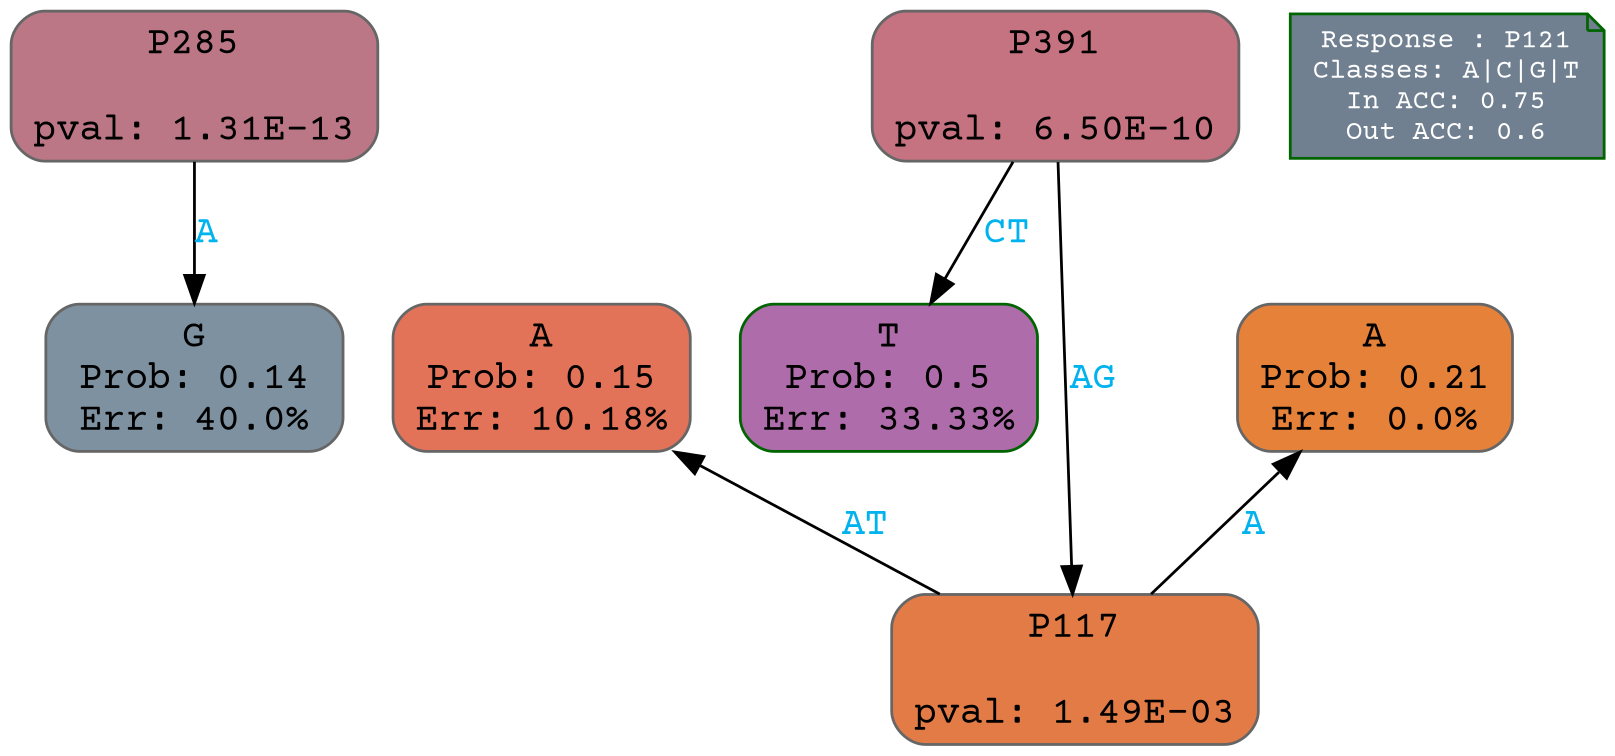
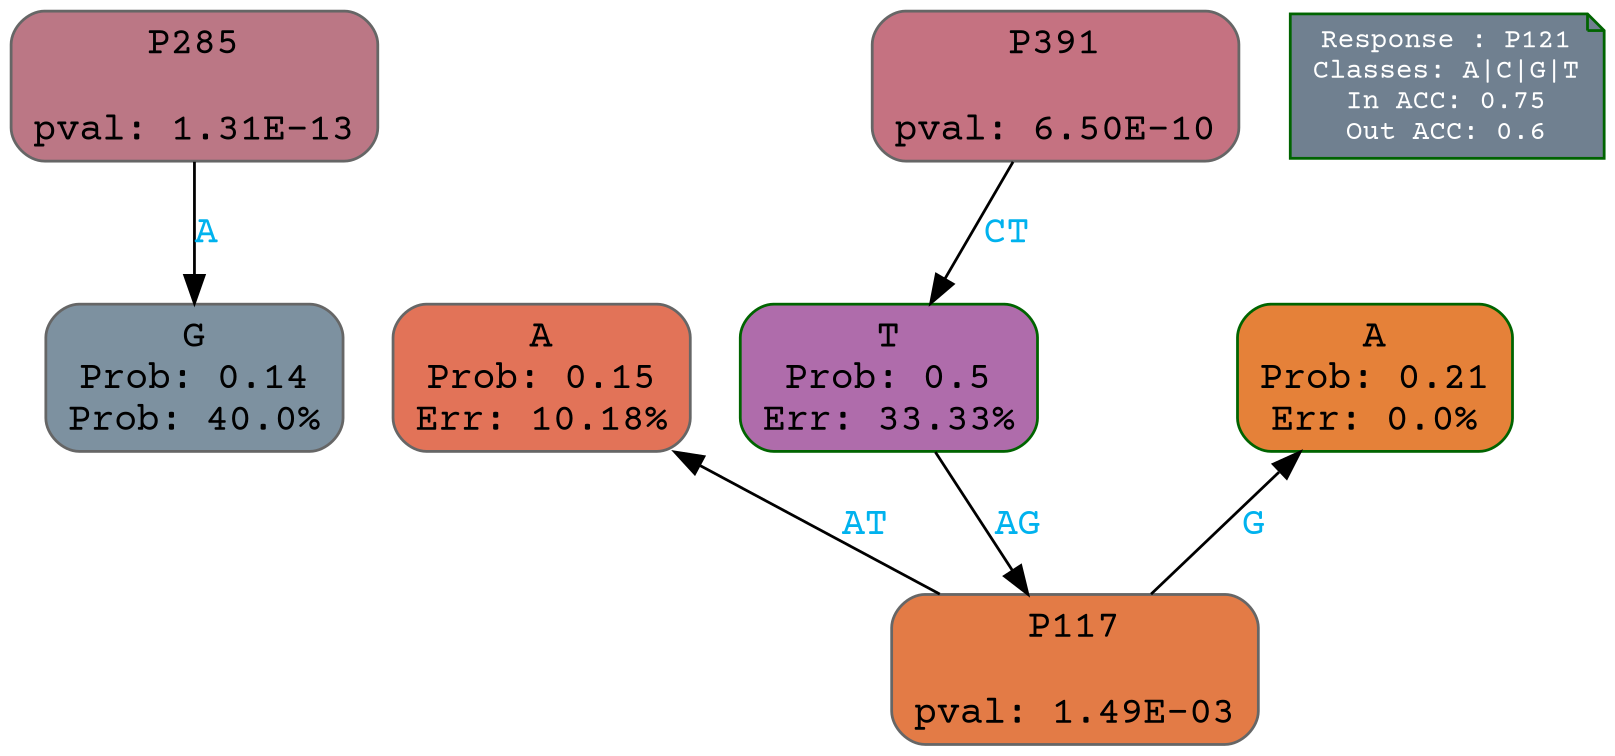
(1065, 364) -> (974, 511)
(194, 378) -> (194, 378)
(1375, 378) -> (1375, 378)
(1254, 524) -> (1254, 524)
